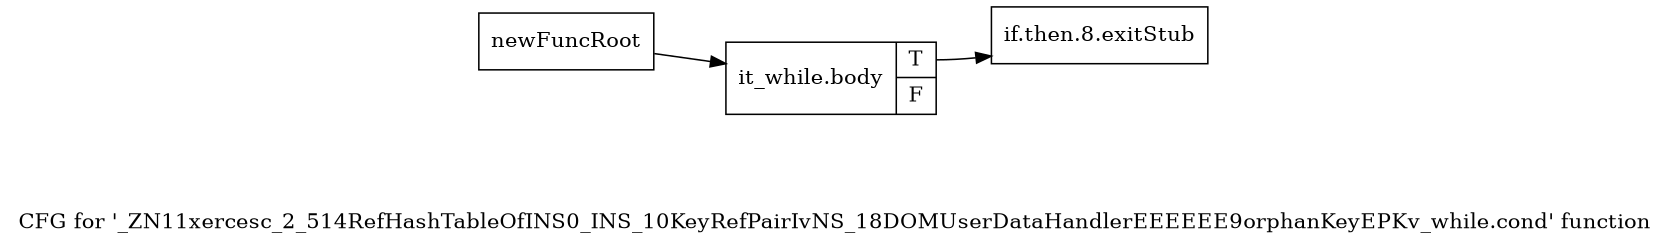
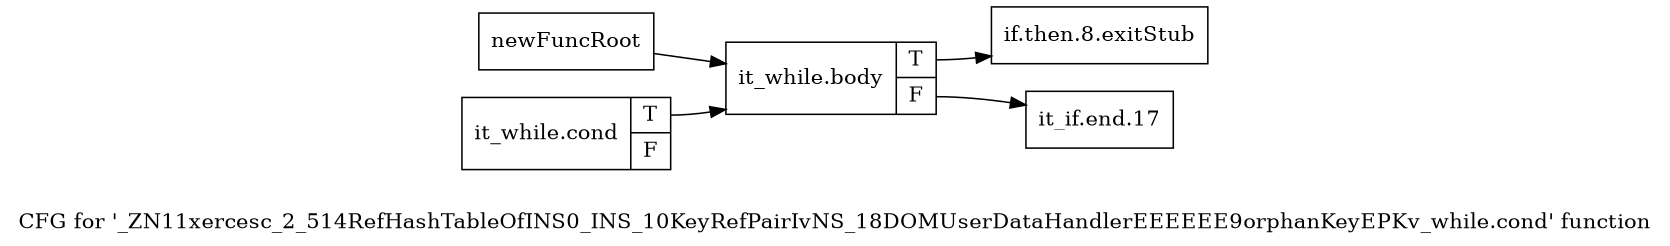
none -> (1100, 120)
none -> (566, 134)
